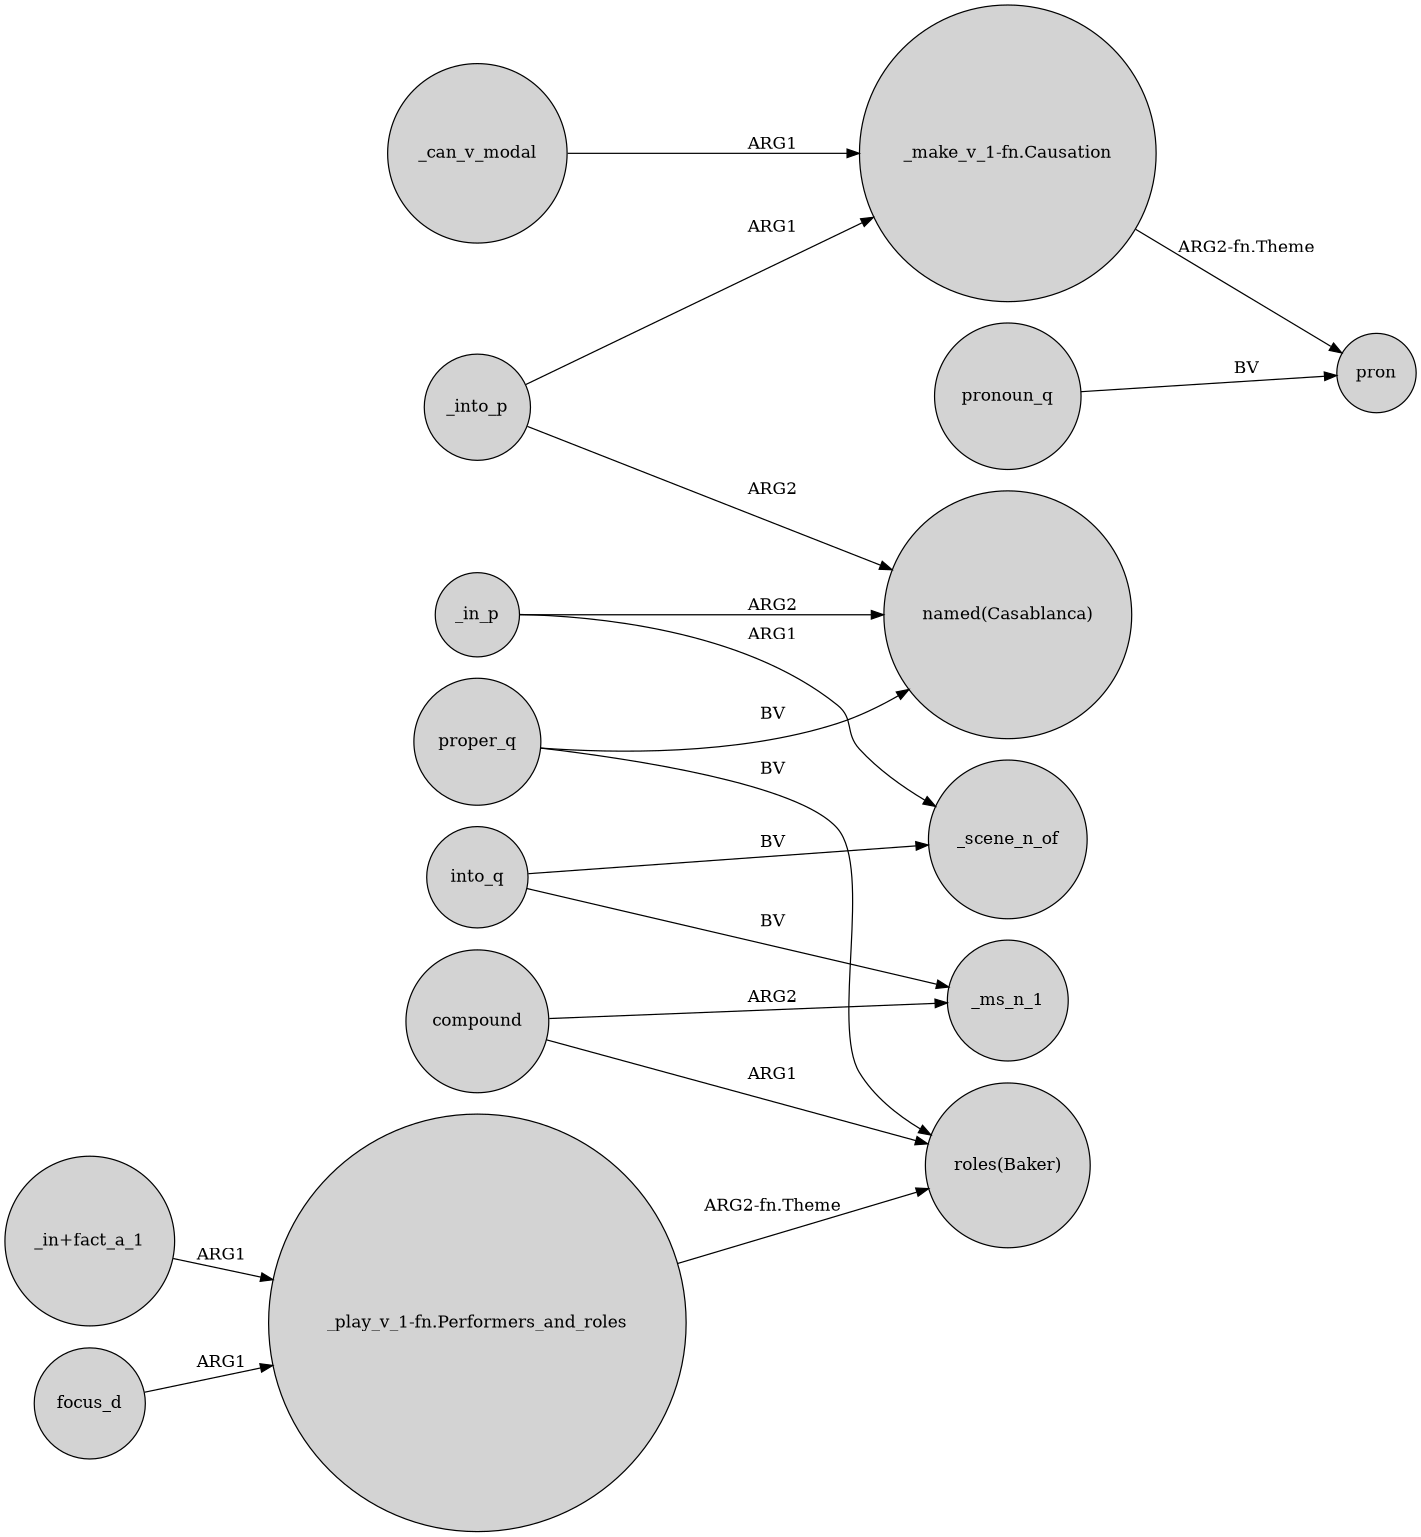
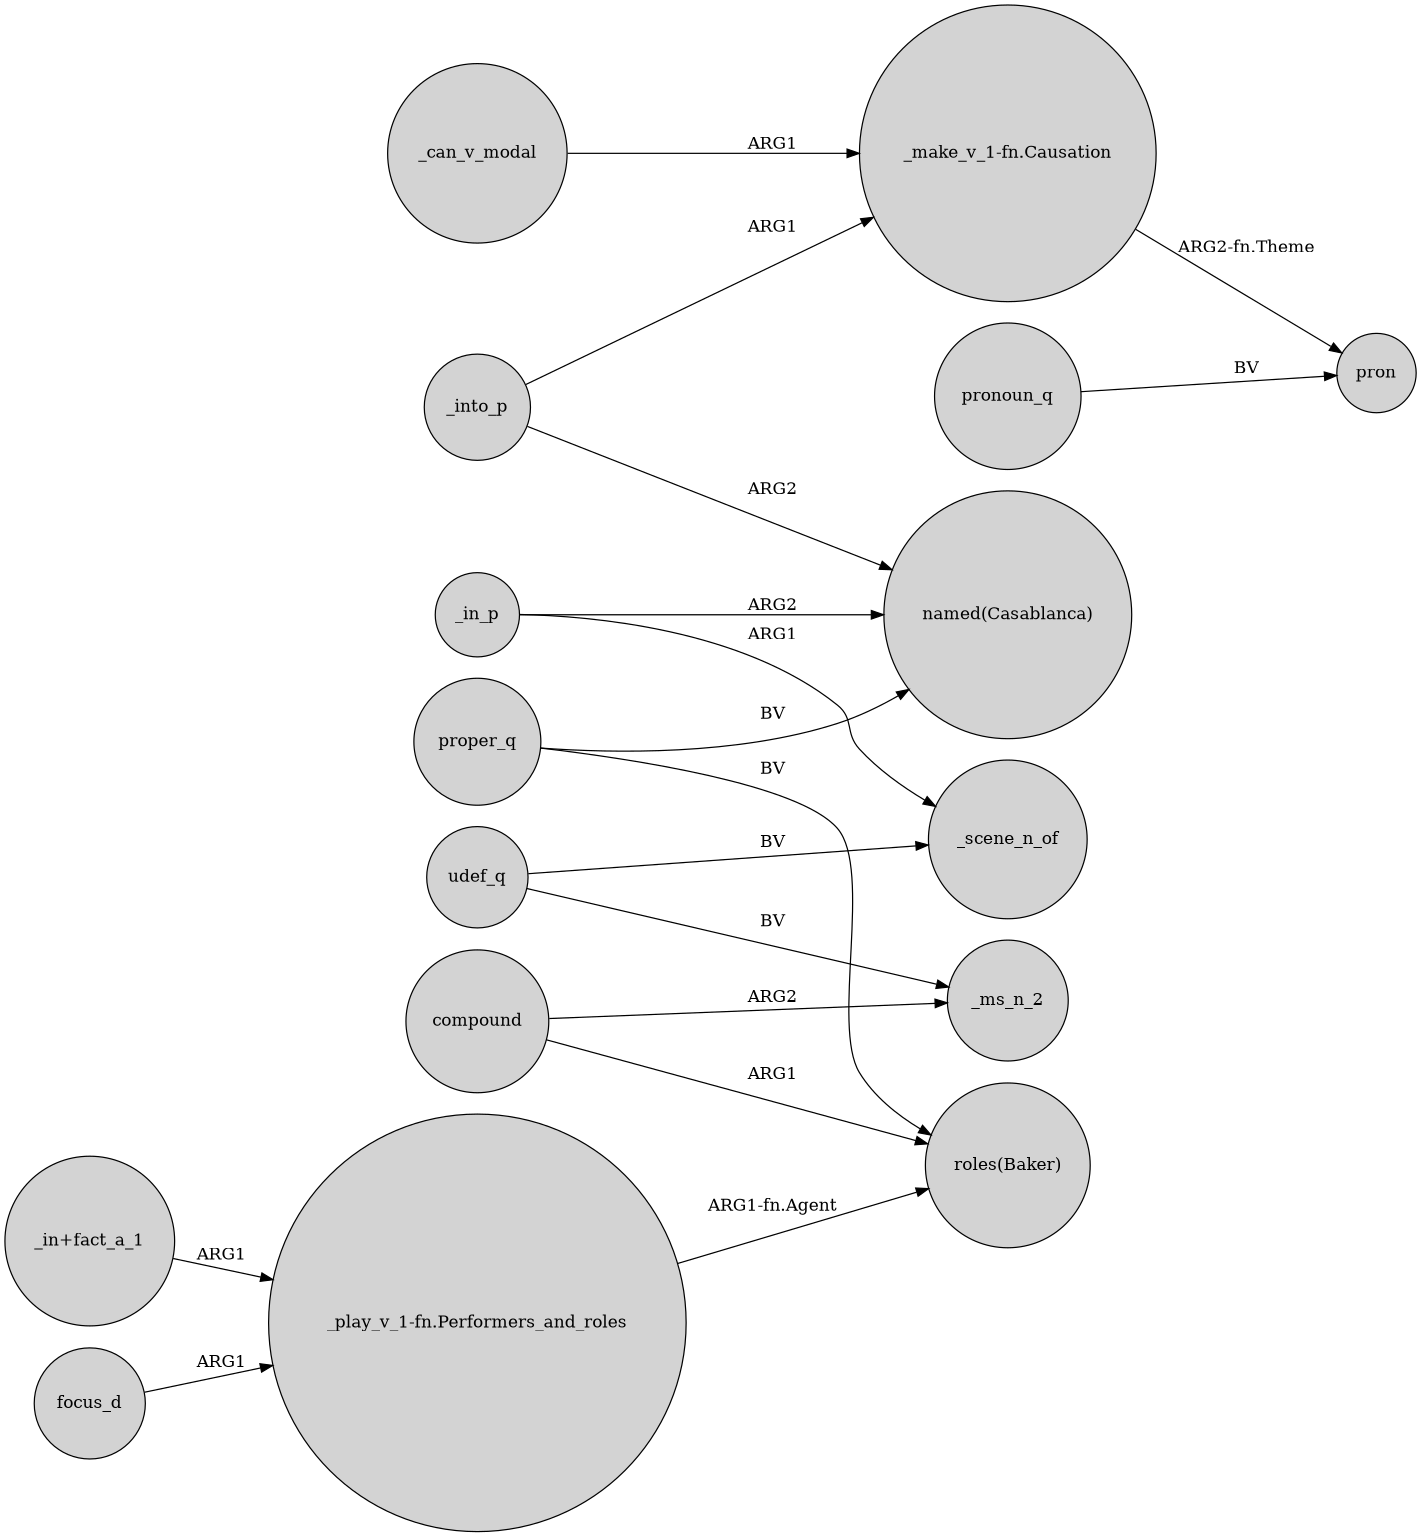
(477, 877) -> (477, 877)
(1008, 1001) -> (1008, 1001)
(773, 1206) -> (773, 1206)
